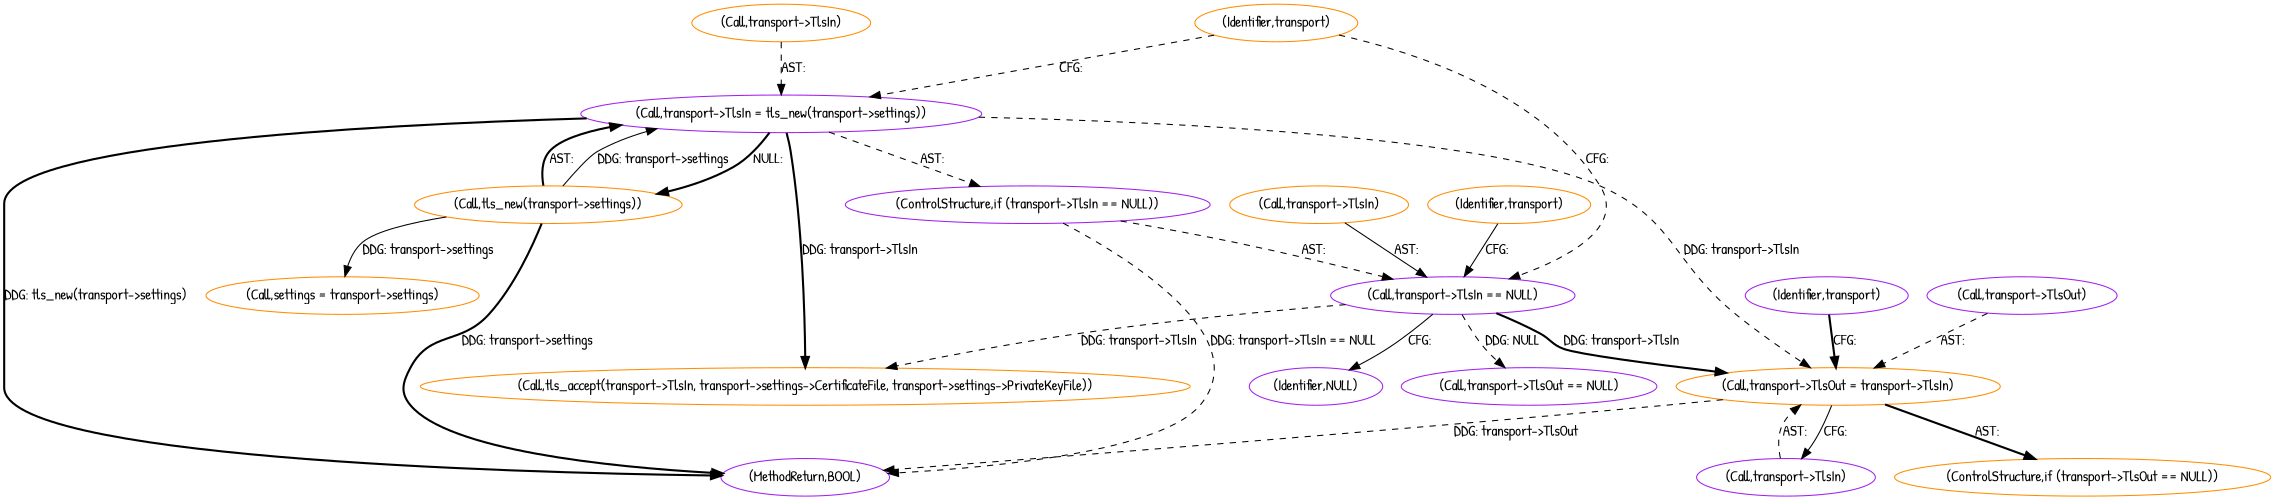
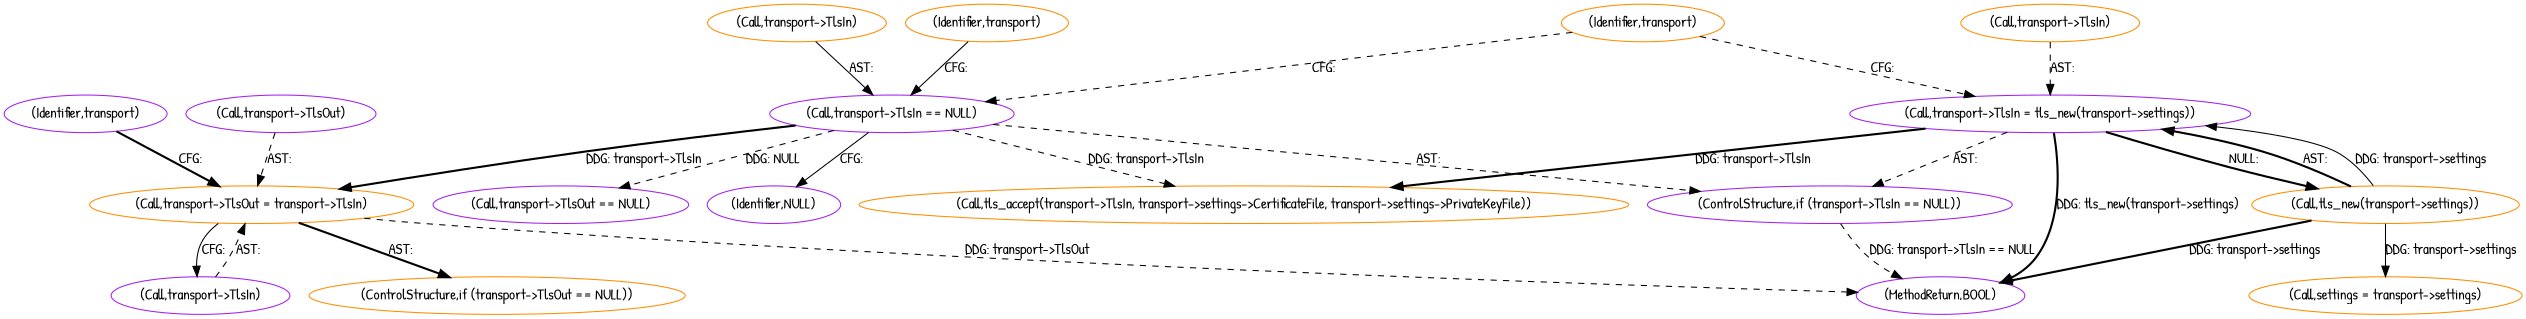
(1426, 147) -> none
(1252, 246) -> (1341, 157)
